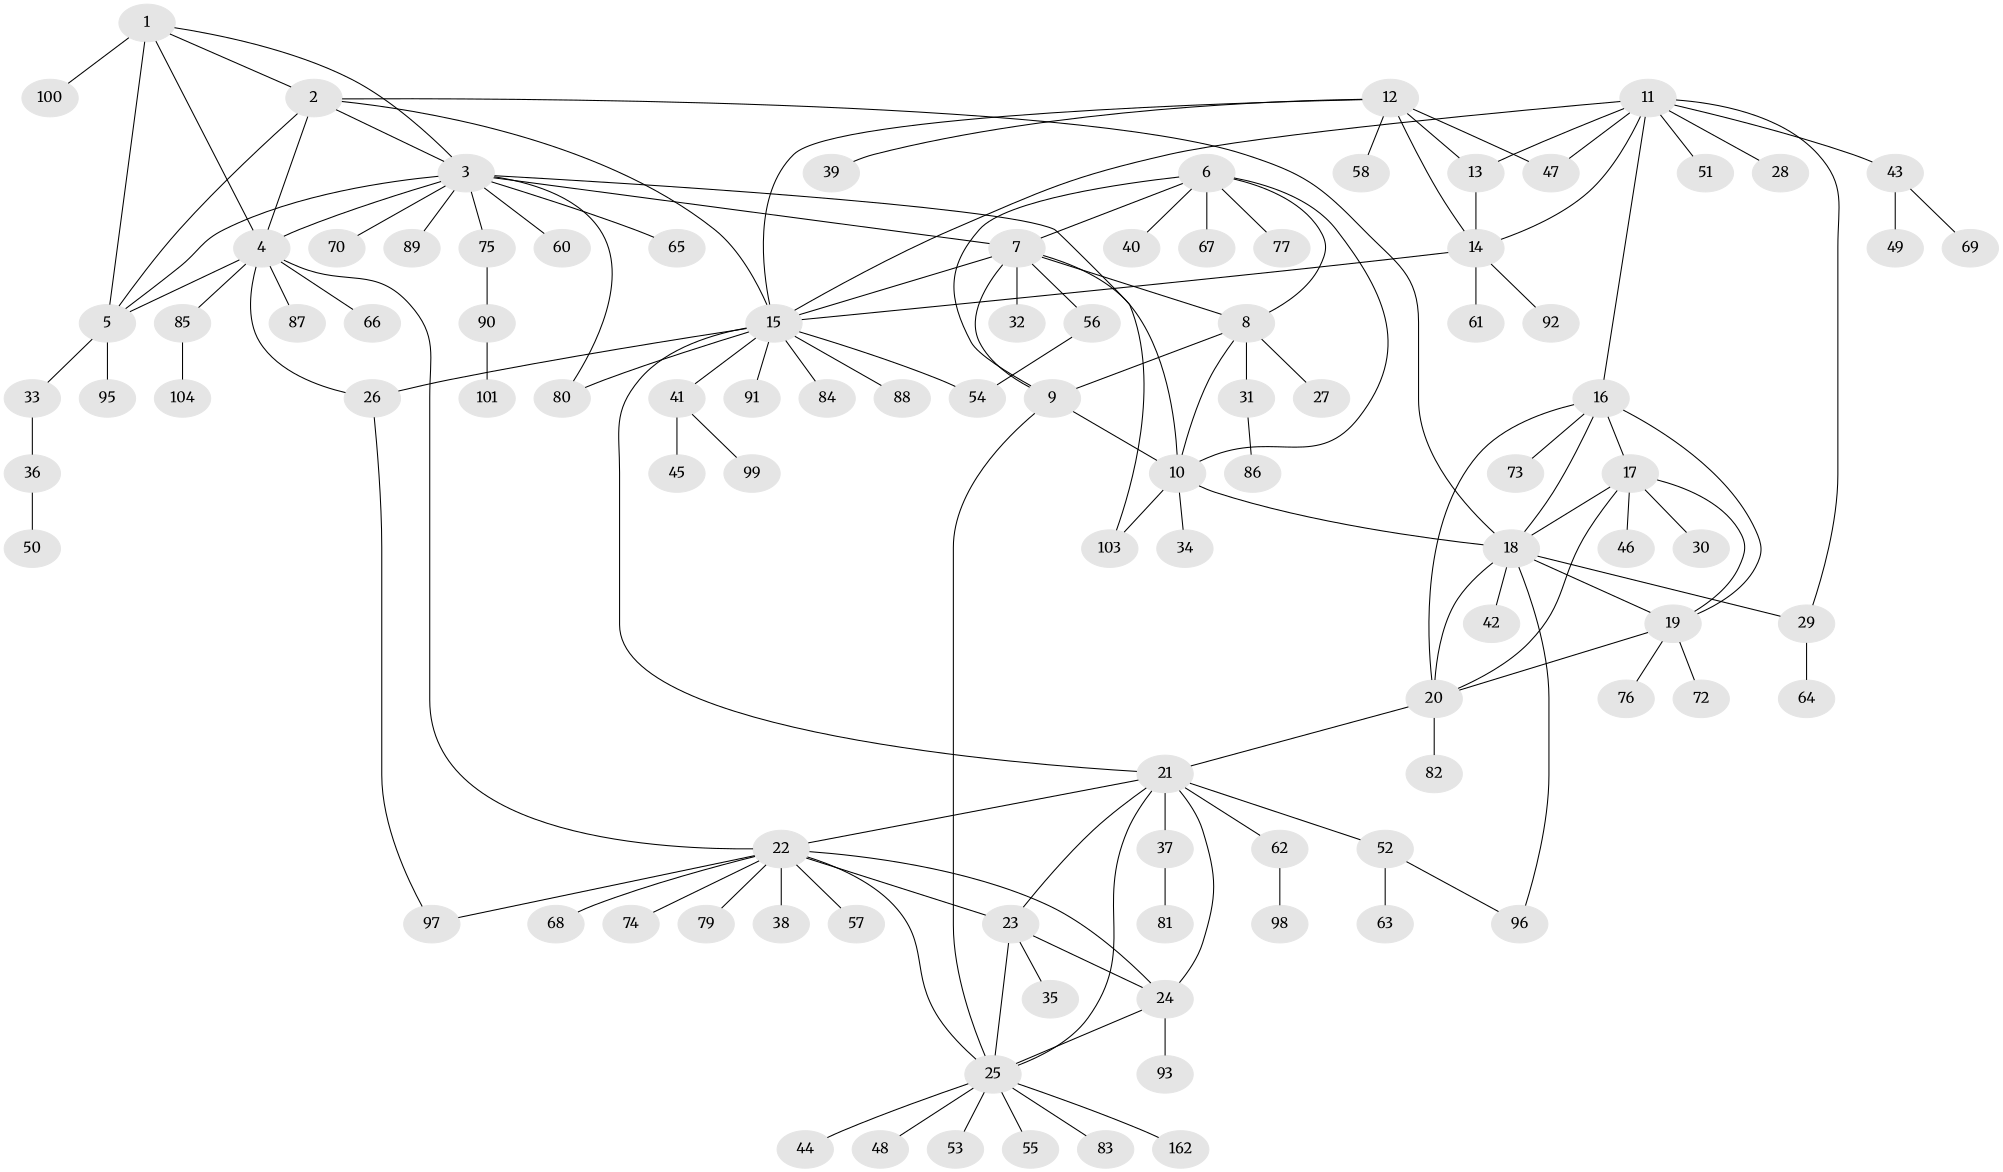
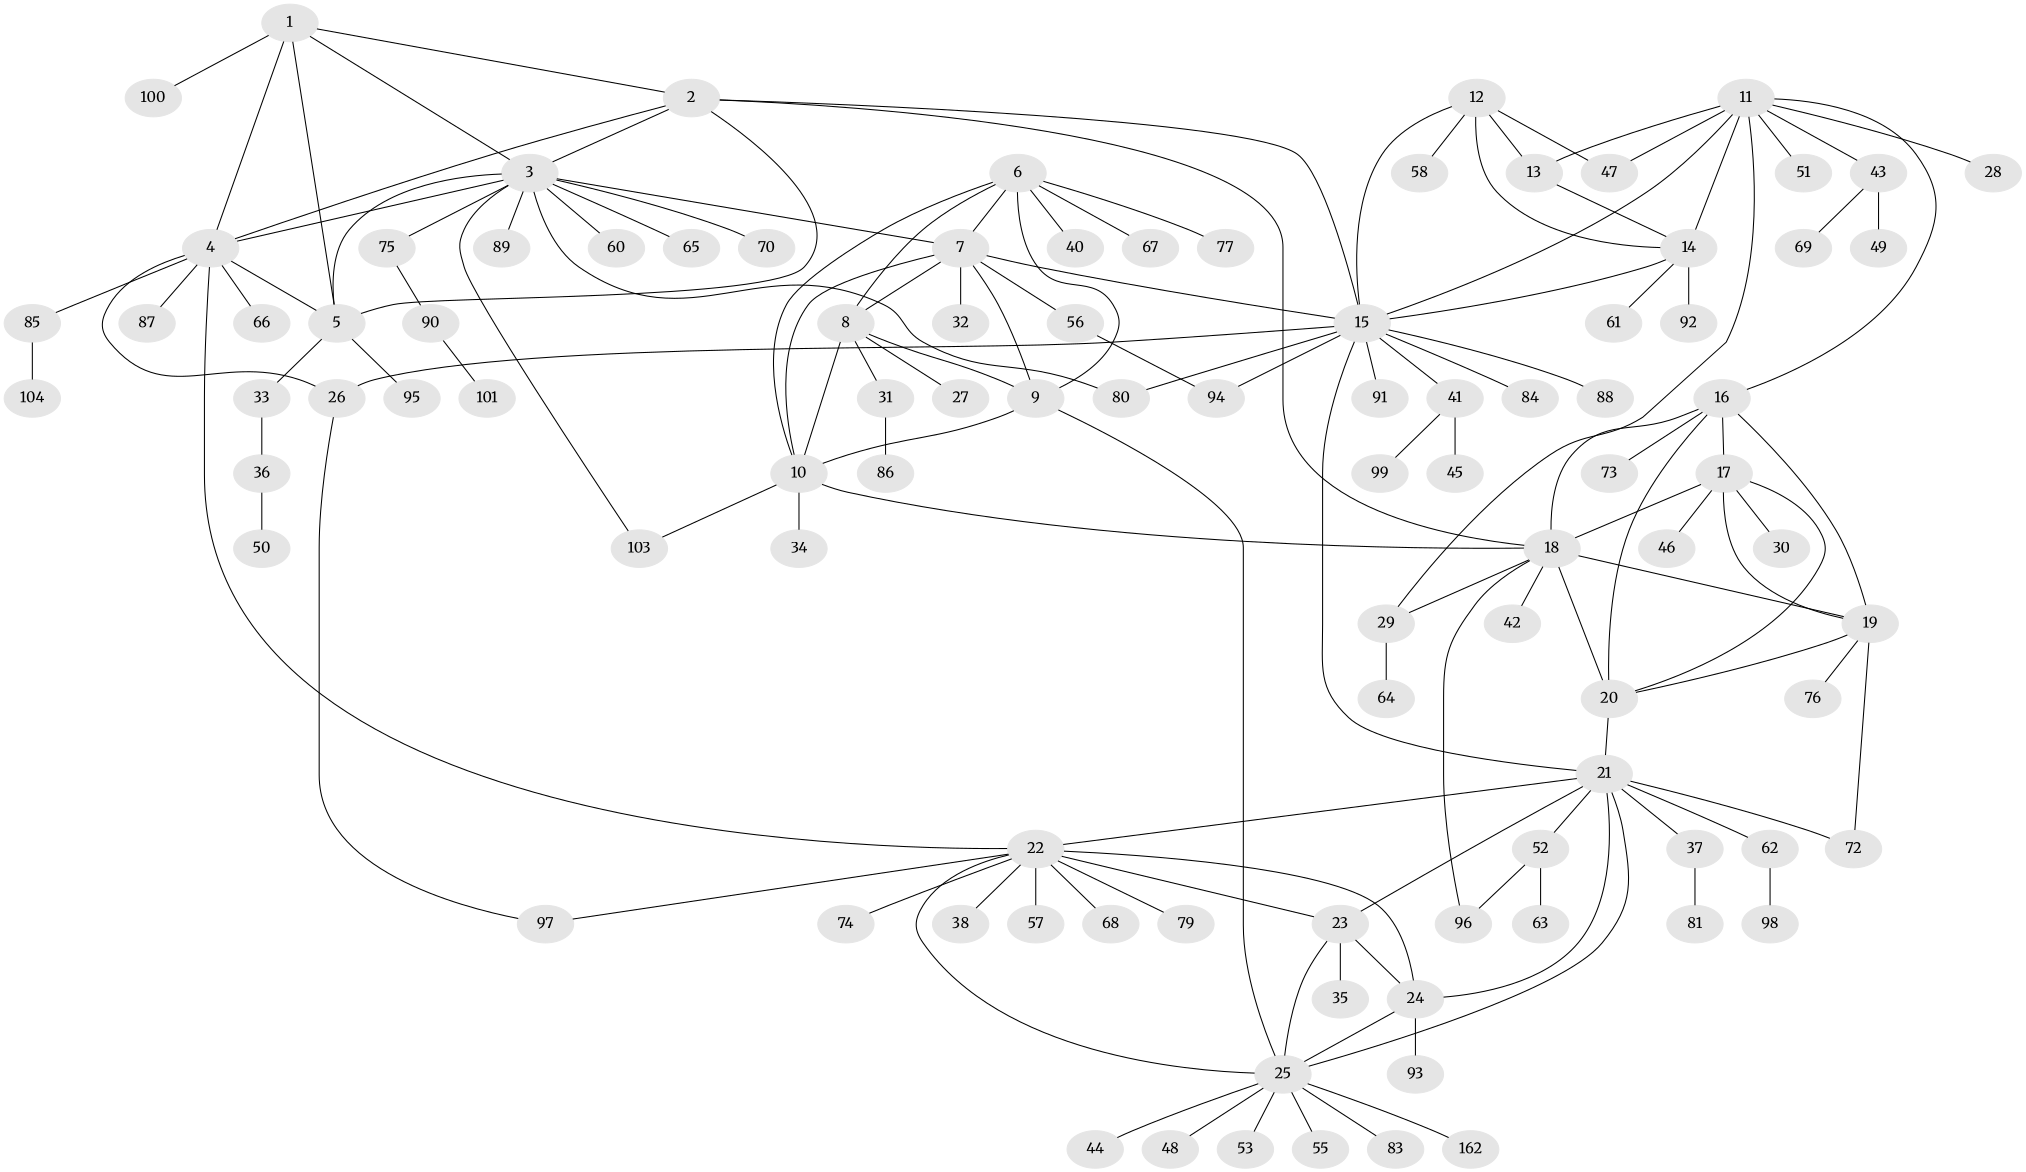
(831, 173) -> none
(977, 398) -> (1216, 398)
(1434, 774) -> none
none -> (1731, 807)
